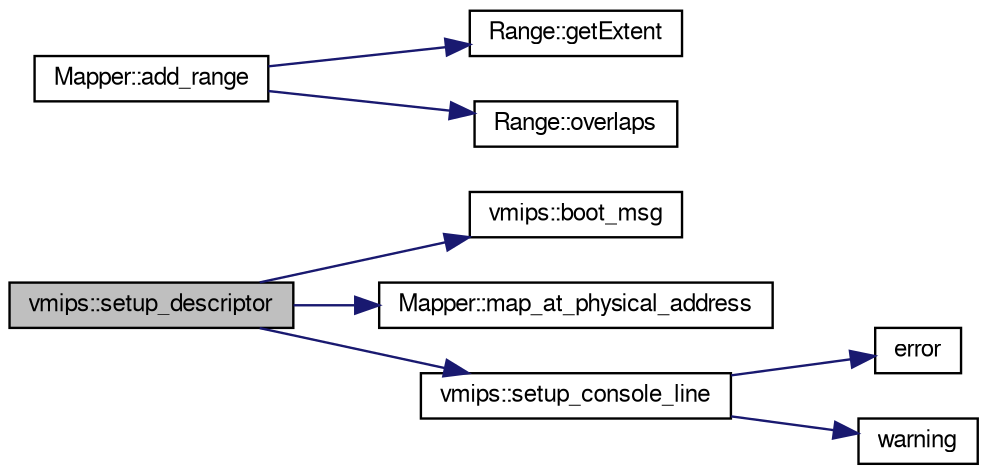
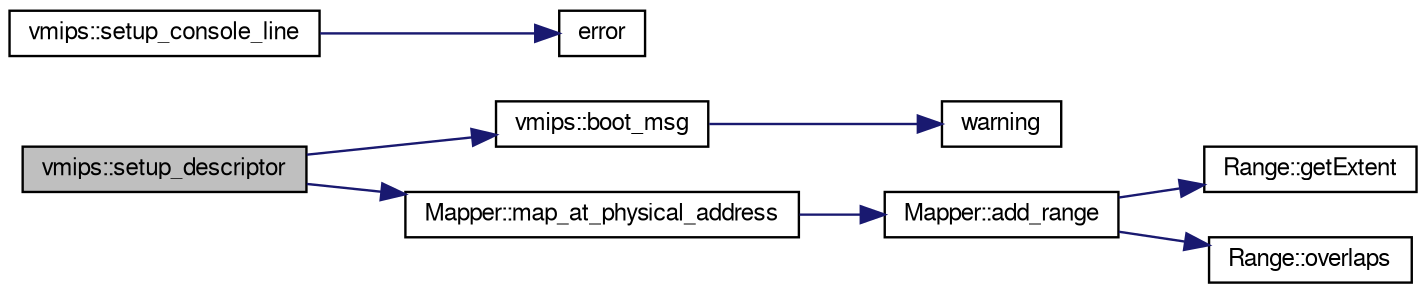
none -> (830, 215)
(352, 348) -> none
(782, 423) -> (813, 124)
